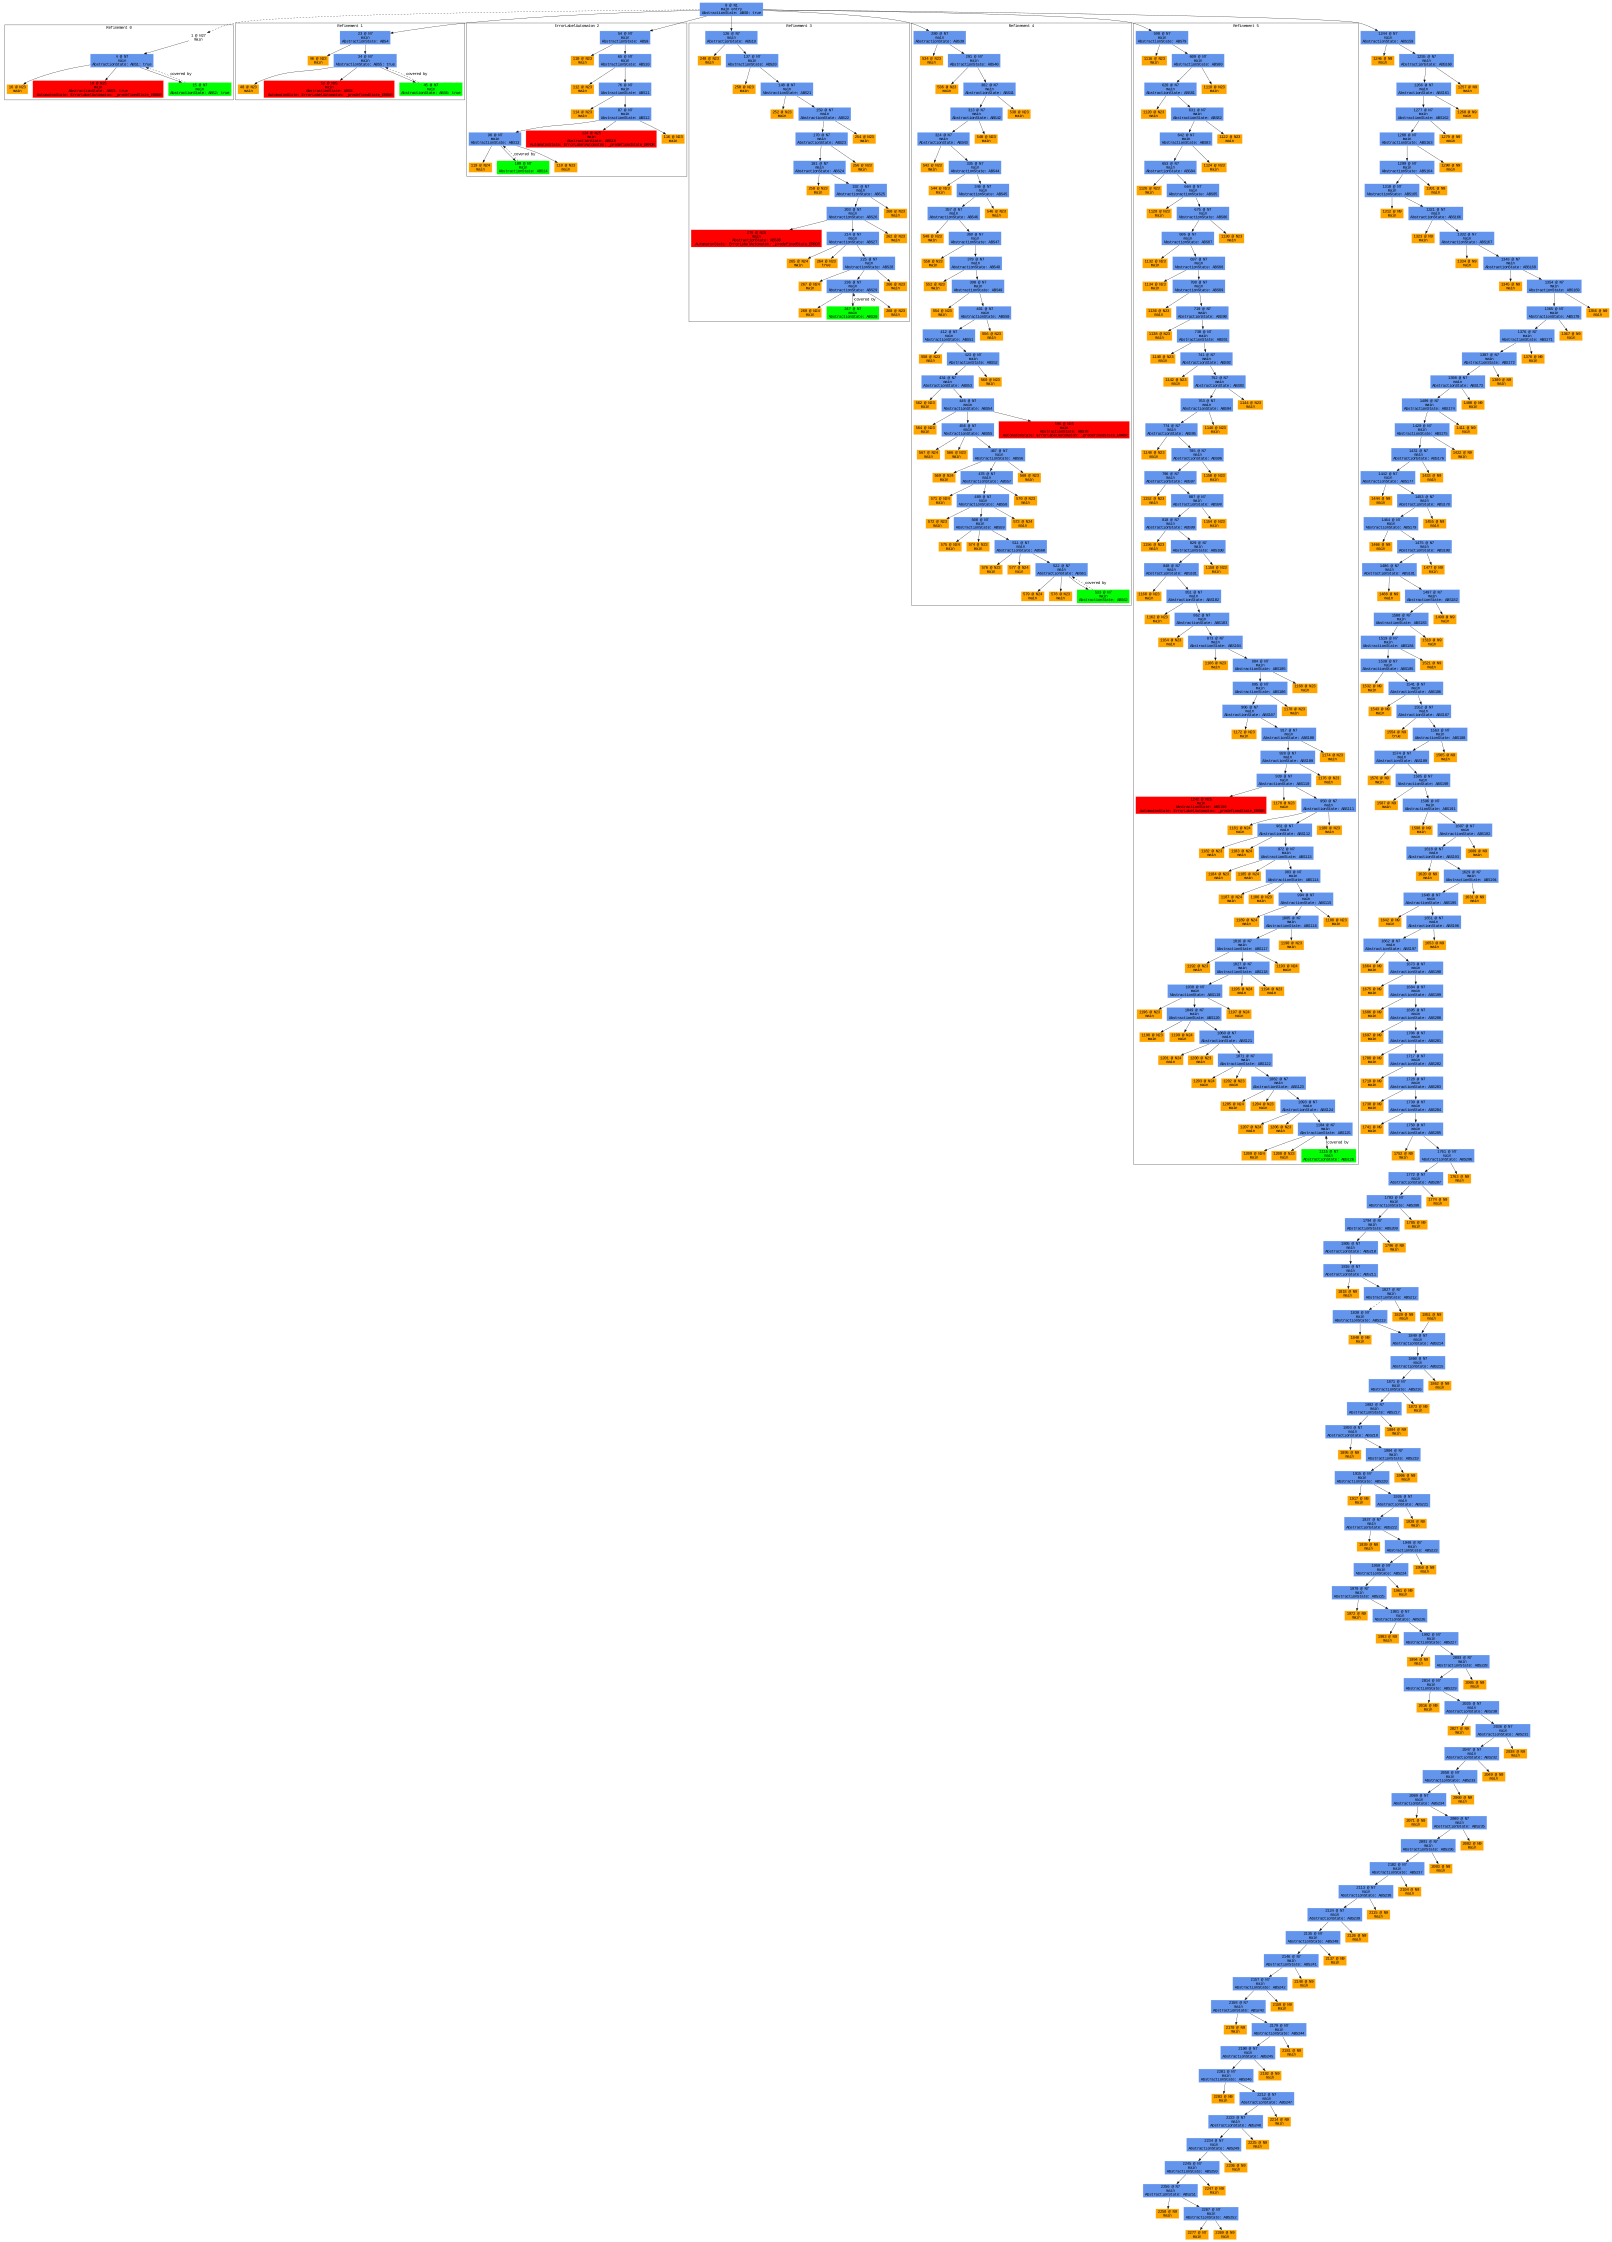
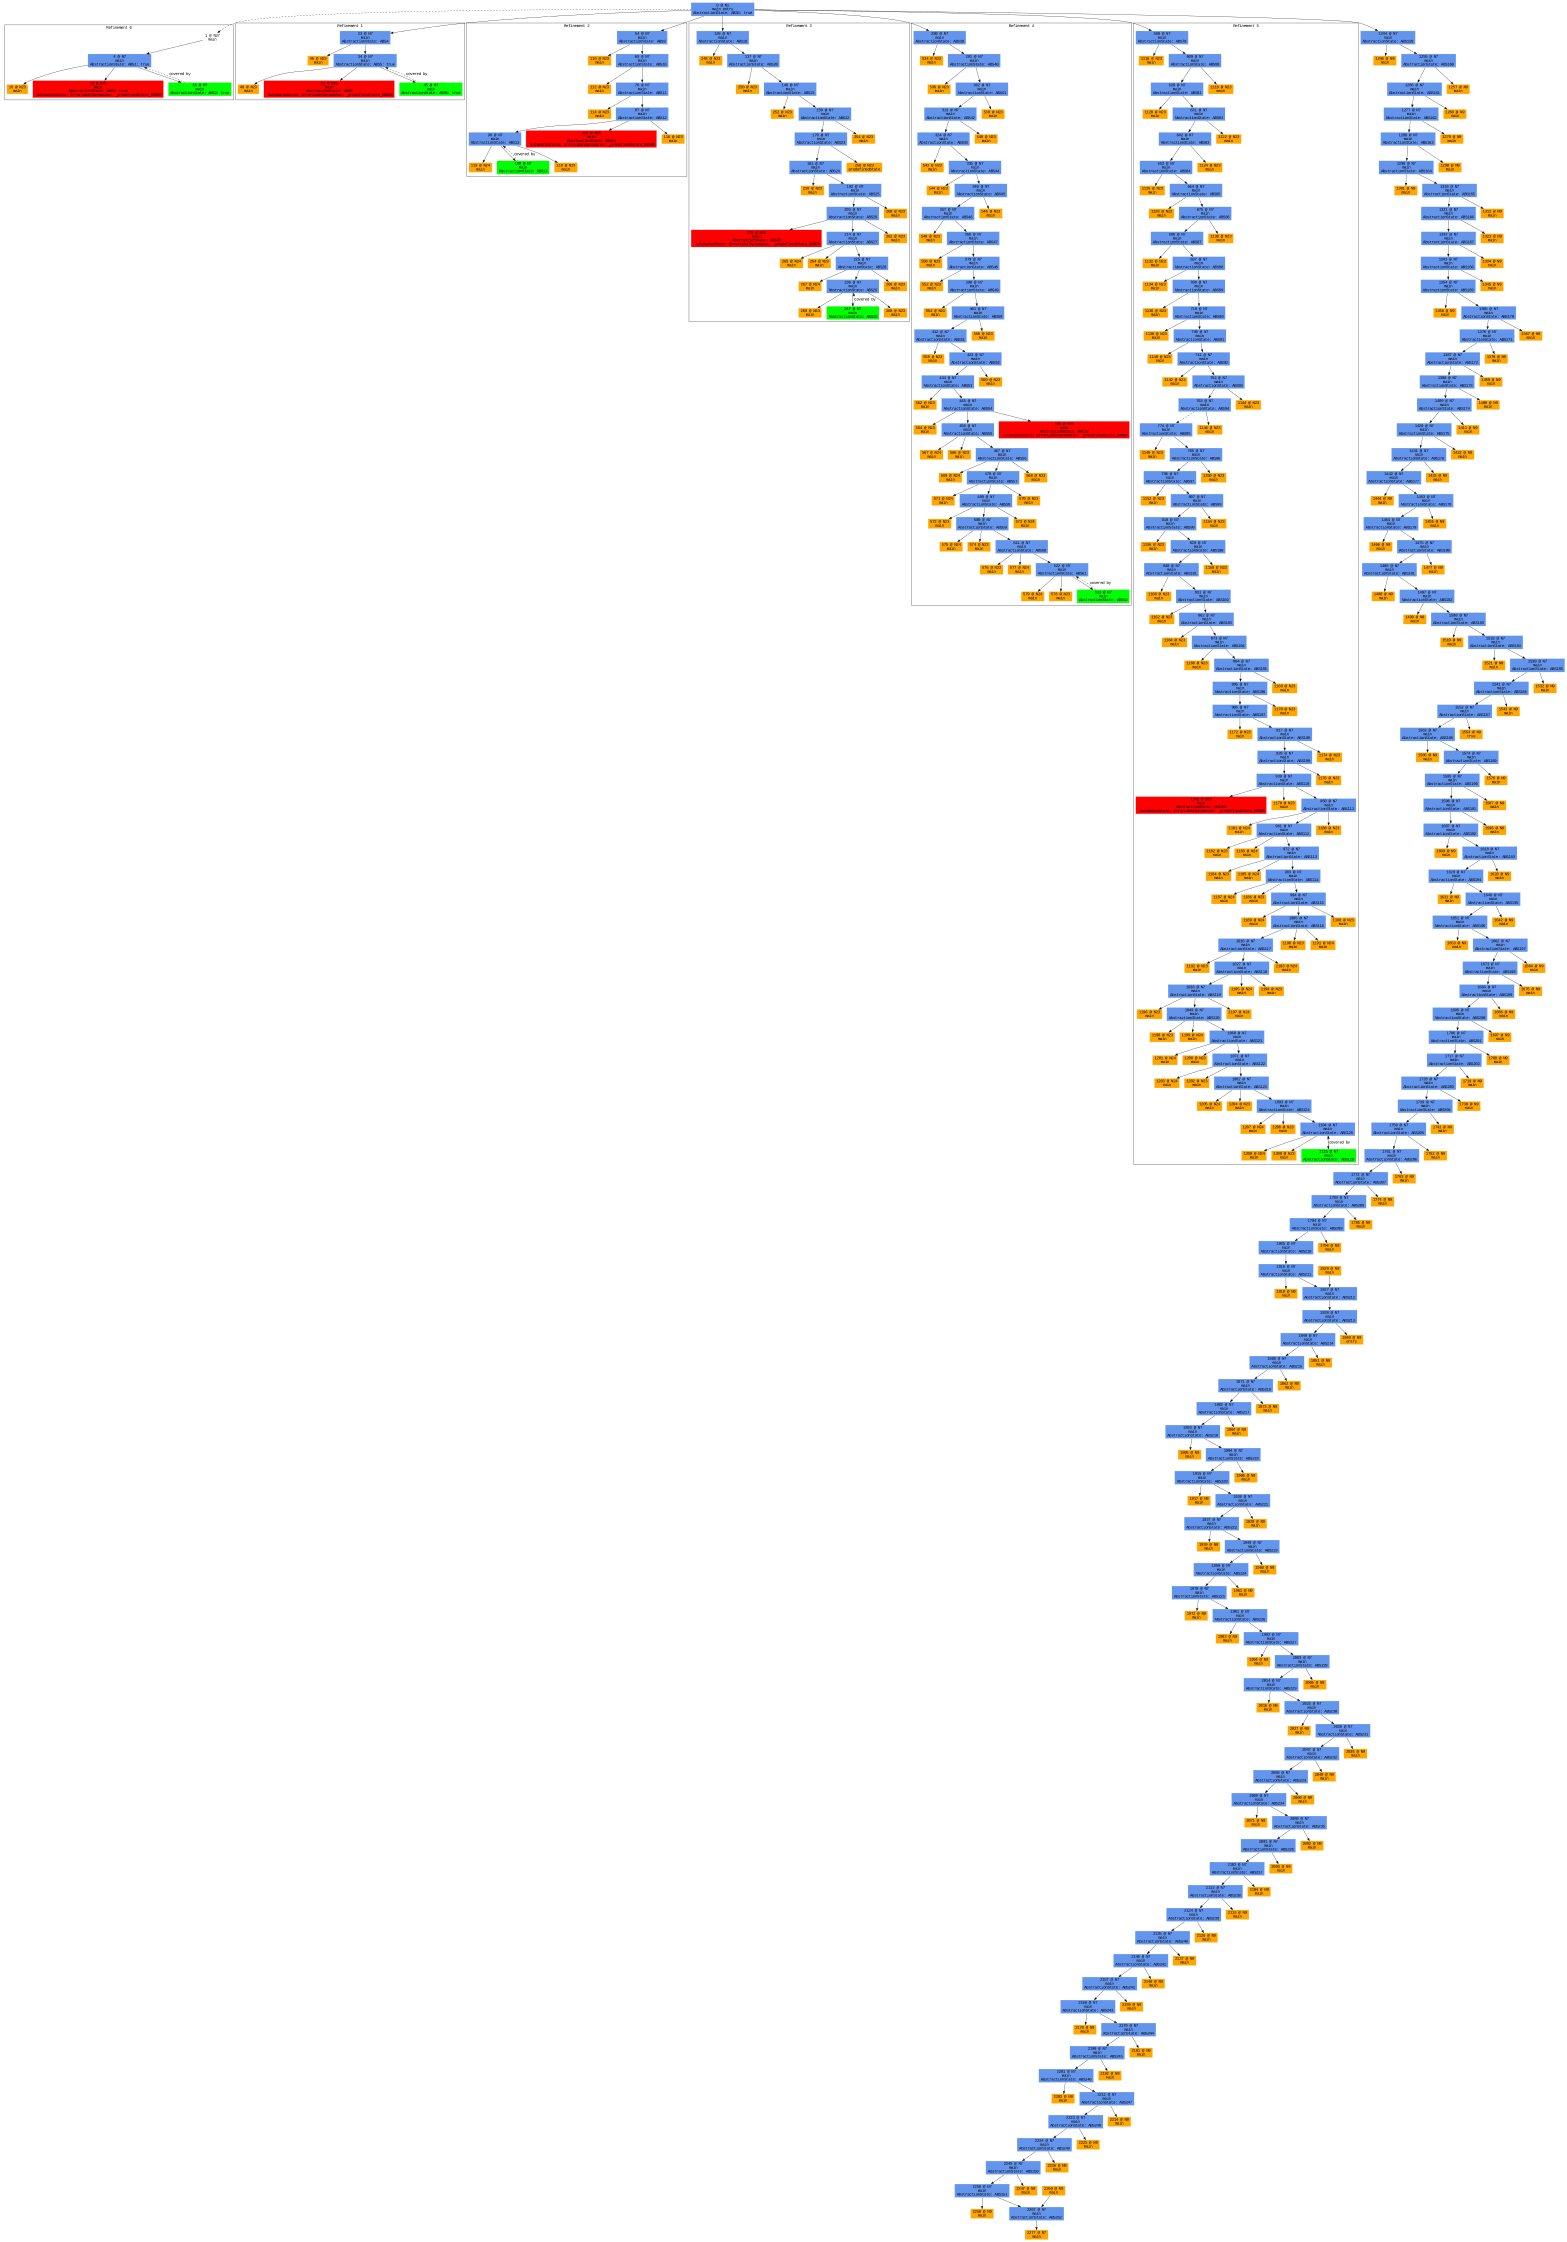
(577, 26) -> (577, 26)
(862, 168) -> (864, 168)
(826, 263) -> (819, 263)
(1190, 417) -> (1187, 417)
none -> (1323, 945)
(1377, 1304) -> (1330, 1304)
(1397, 1305) -> (1330, 1280)
(1426, 1326) -> (1314, 1351)
(1360, 1340) -> (1352, 1340)
(1218, 2224) -> (1047, 2200)
